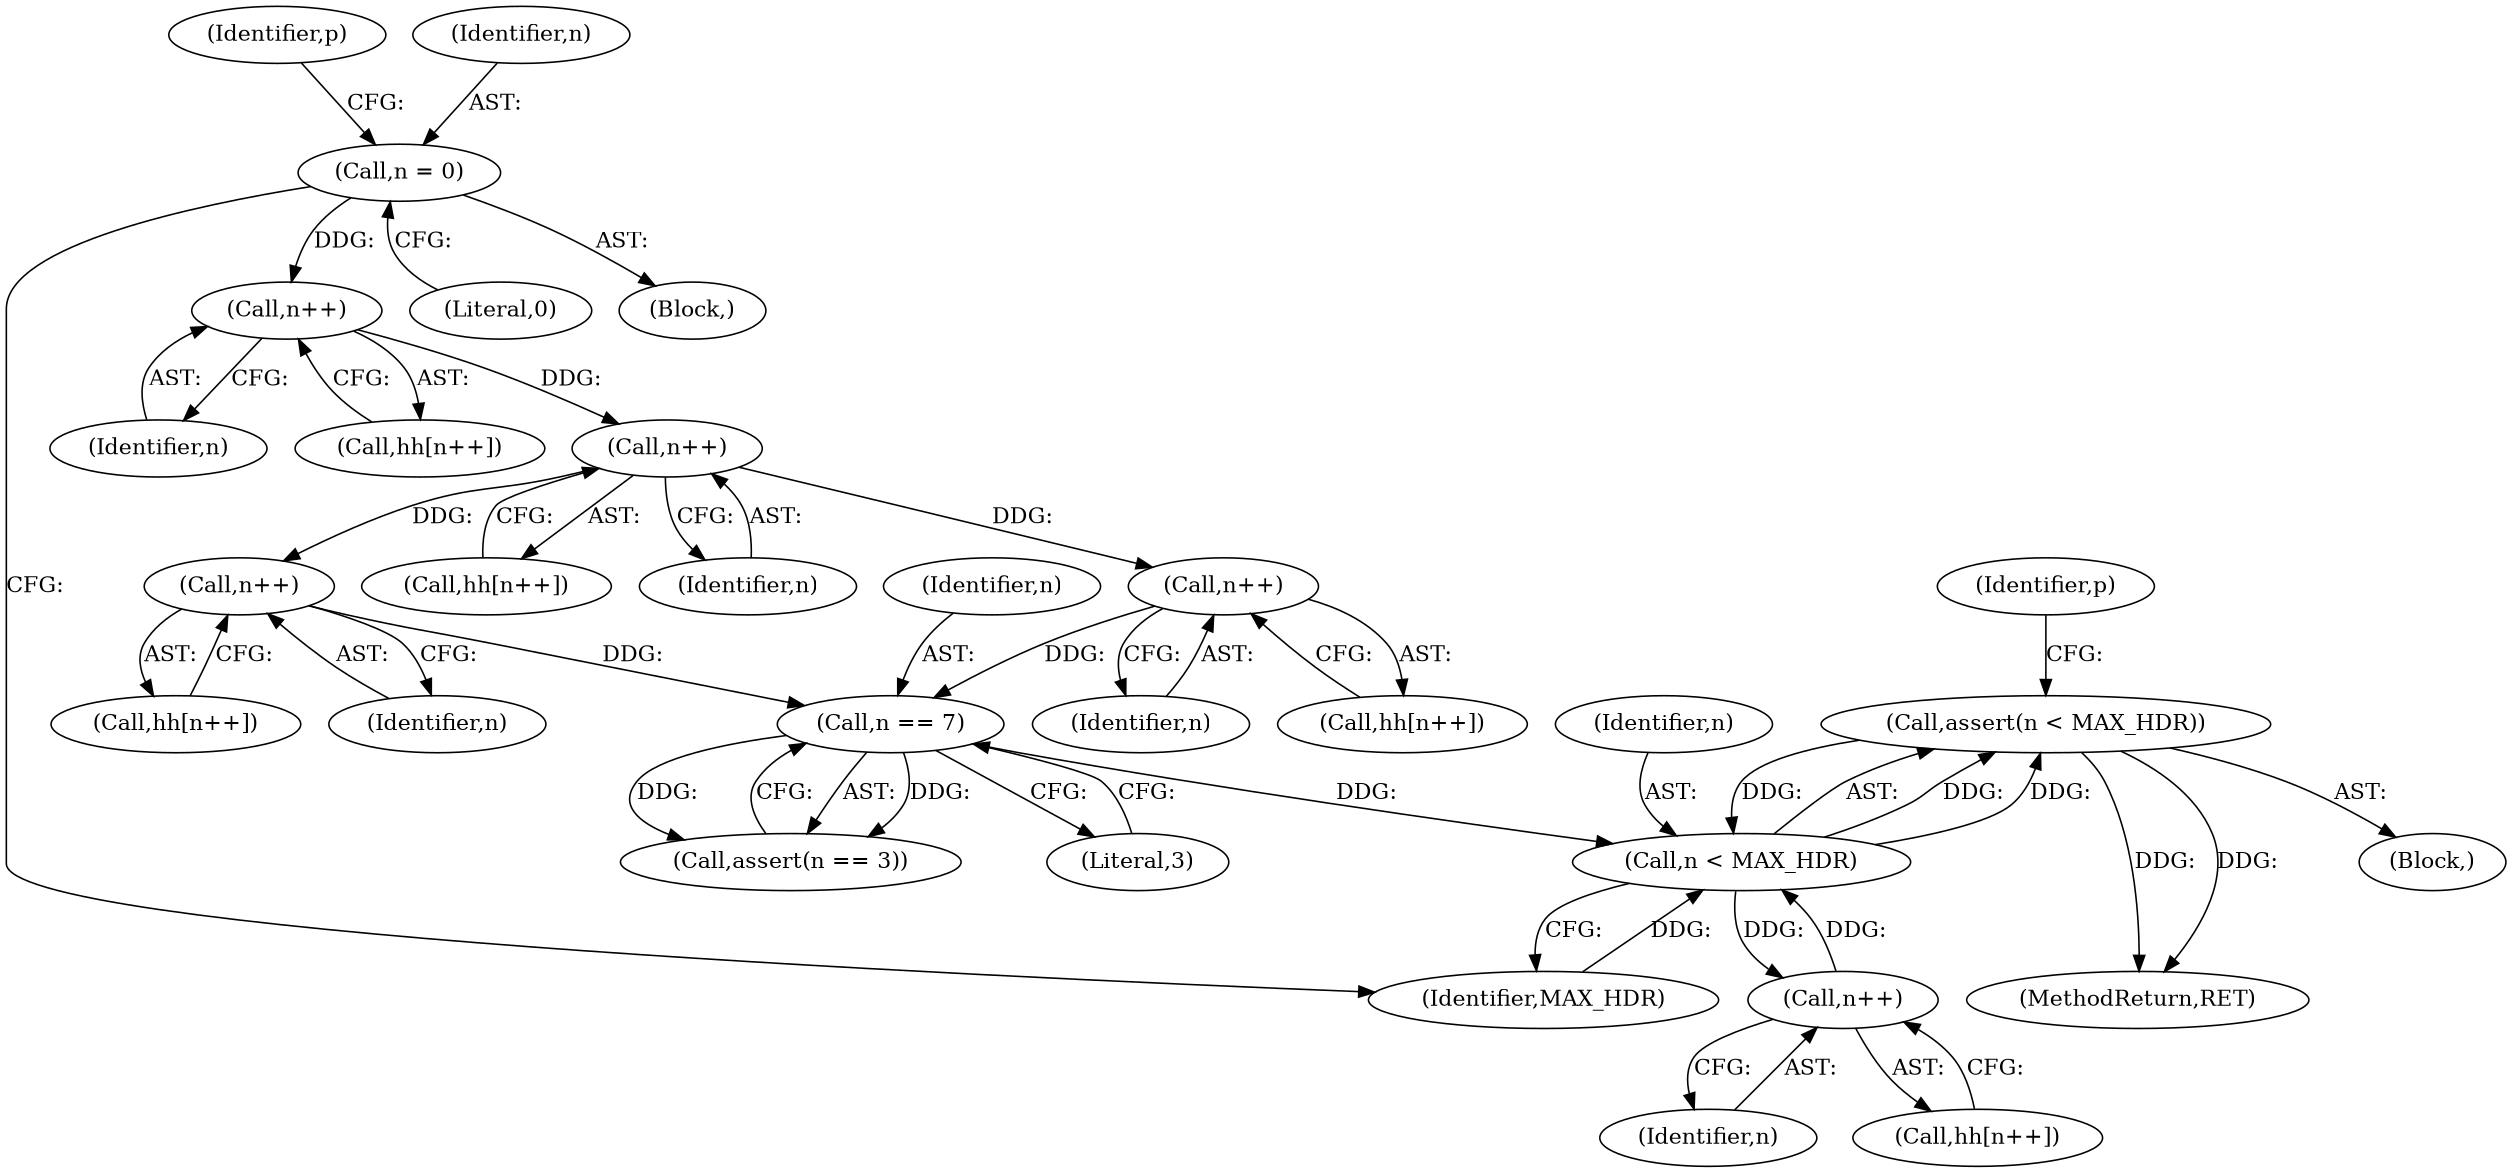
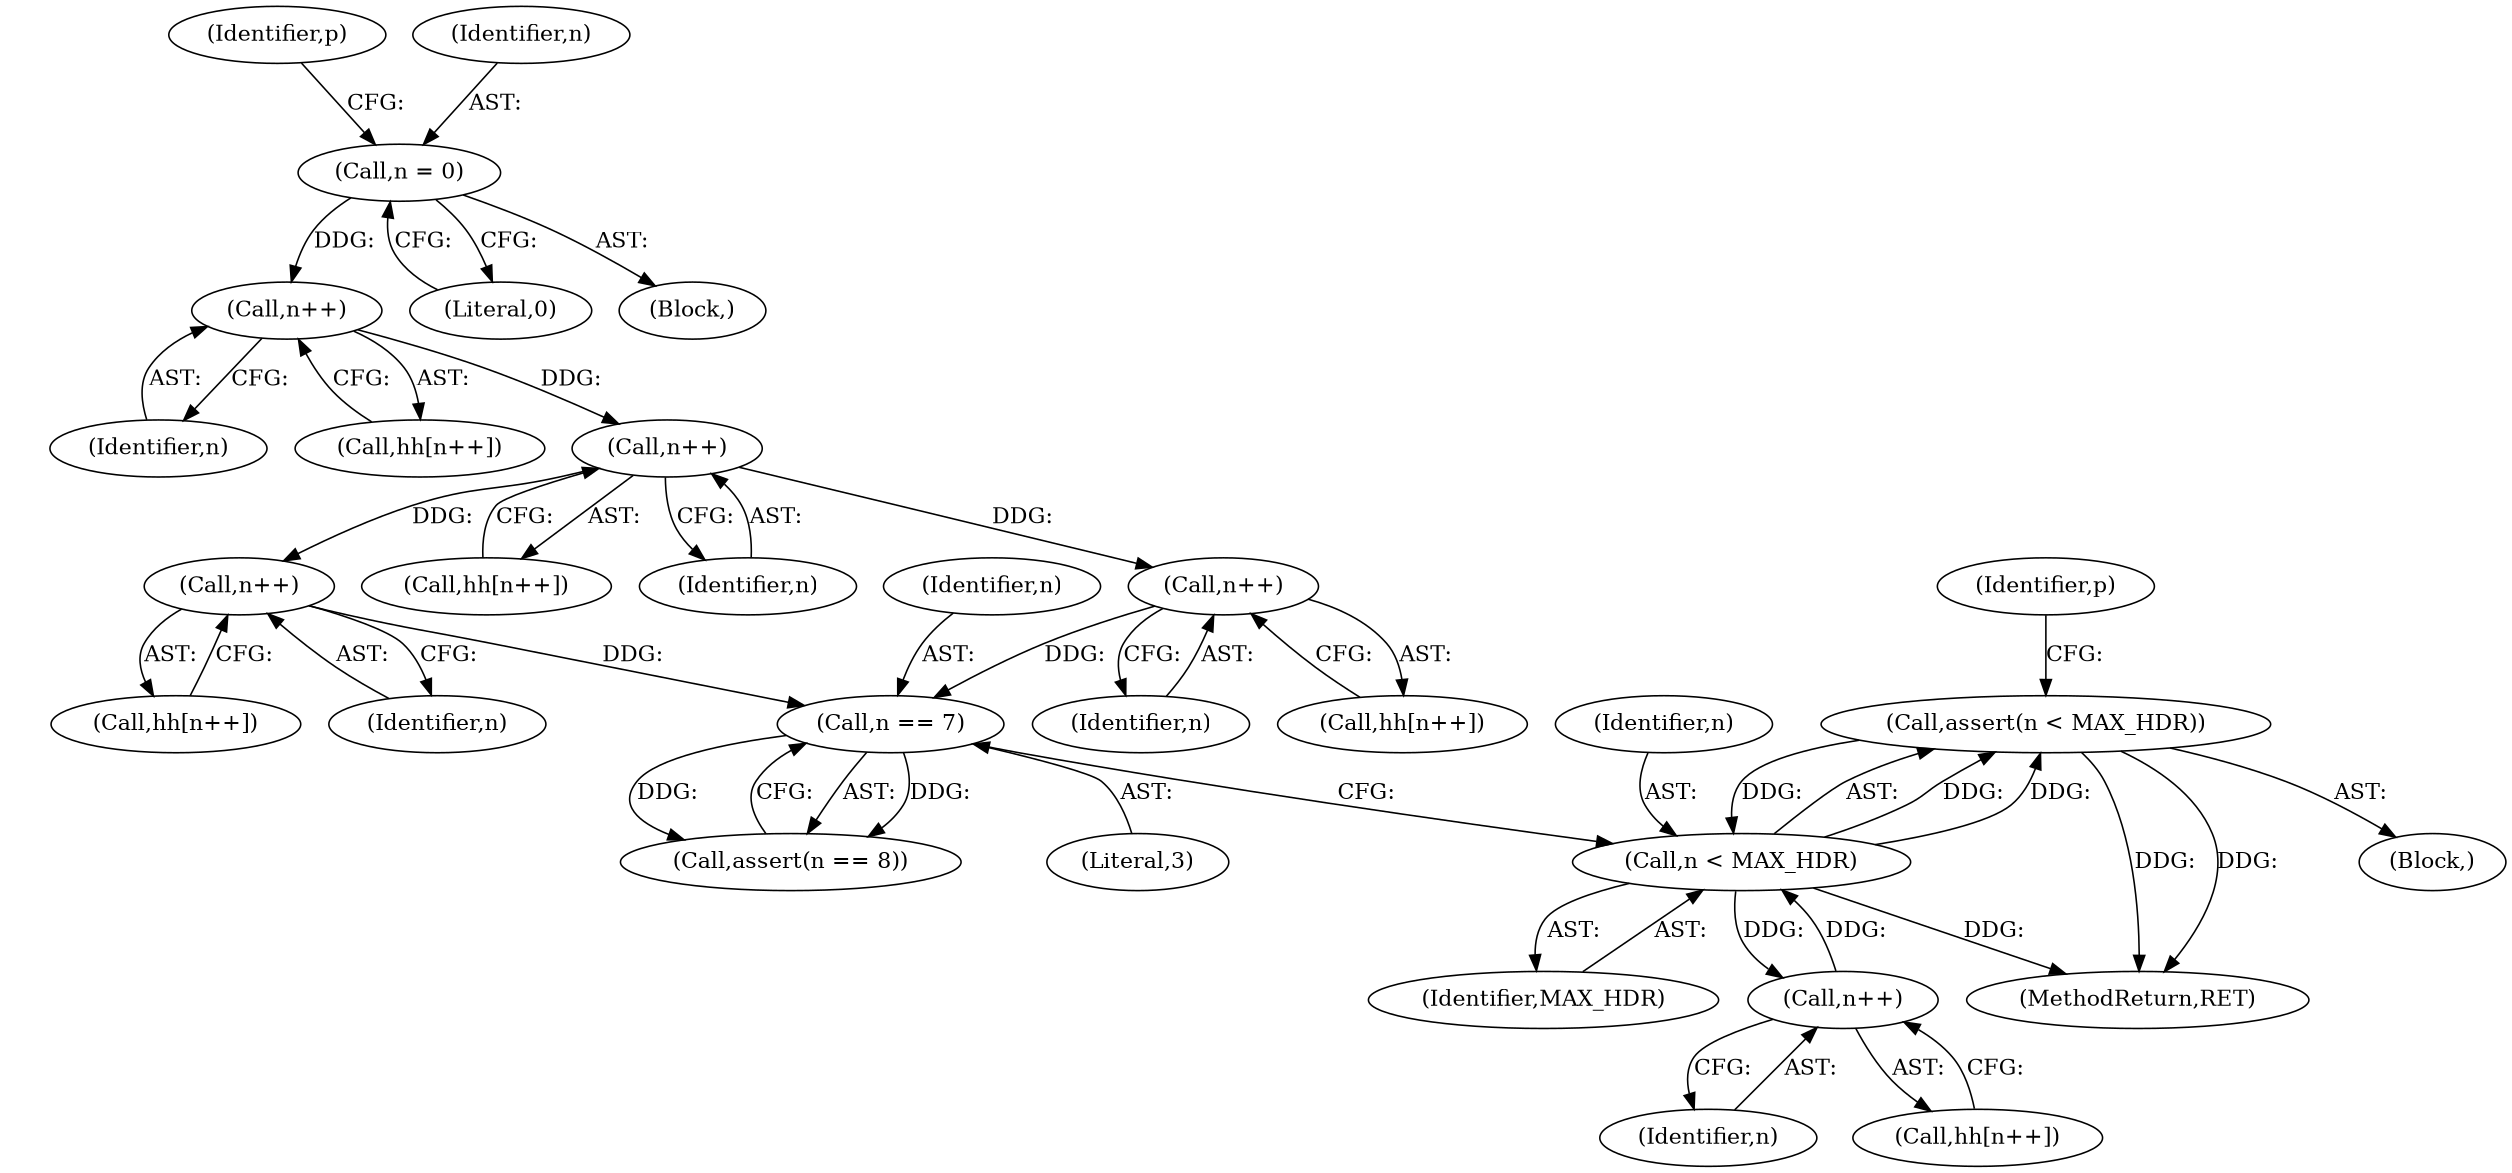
(1008, 790) -> none
(1151, 793) -> (1151, 793)
(1370, 793) -> (1370, 793)
(791, 862) -> (791, 862)
(231, 918) -> (466, 230)
none -> (1932, 928)
(1578, 931) -> (1578, 931)
(1685, 931) -> (1685, 931)
